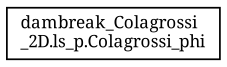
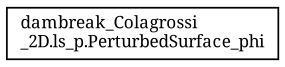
(113, 34) -> (143, 34)
